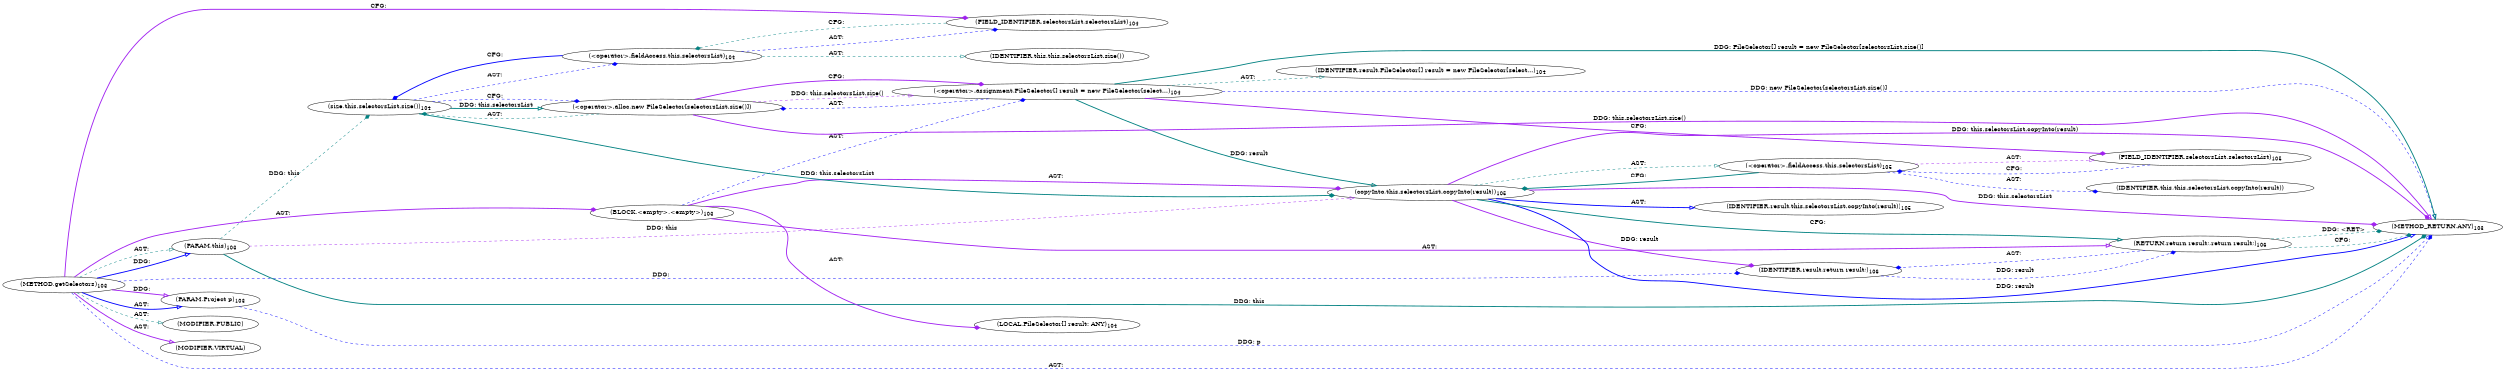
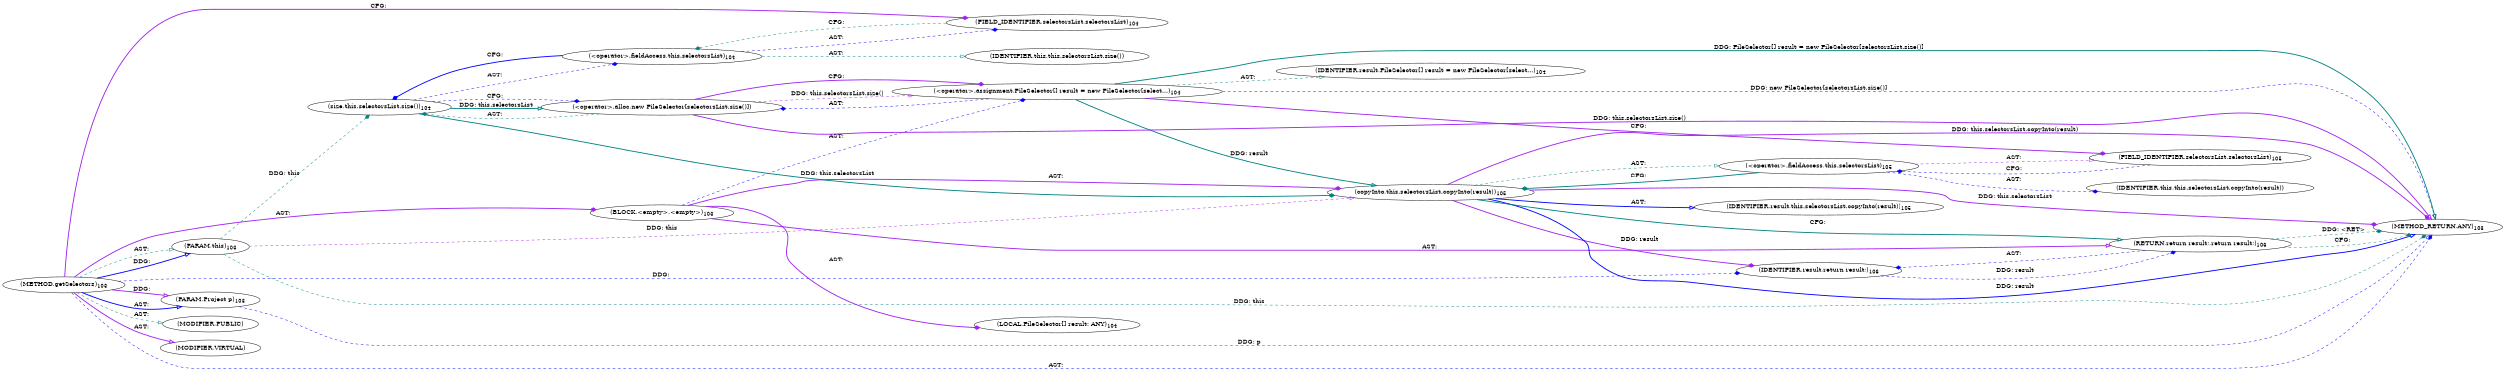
(1325, 305) -> (1325, 305)
